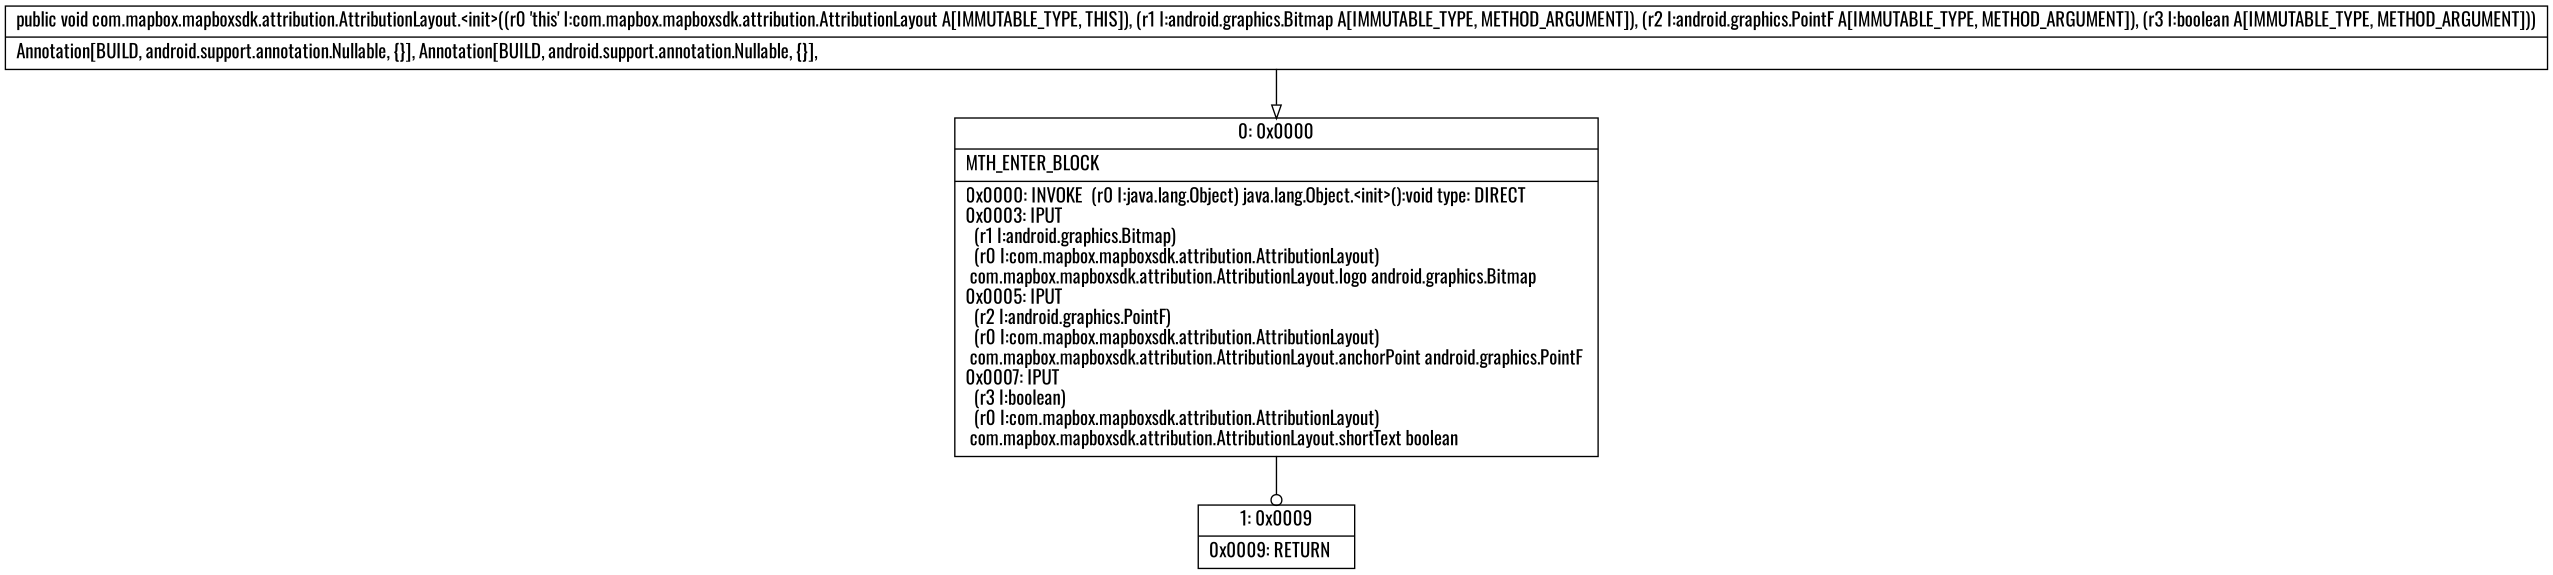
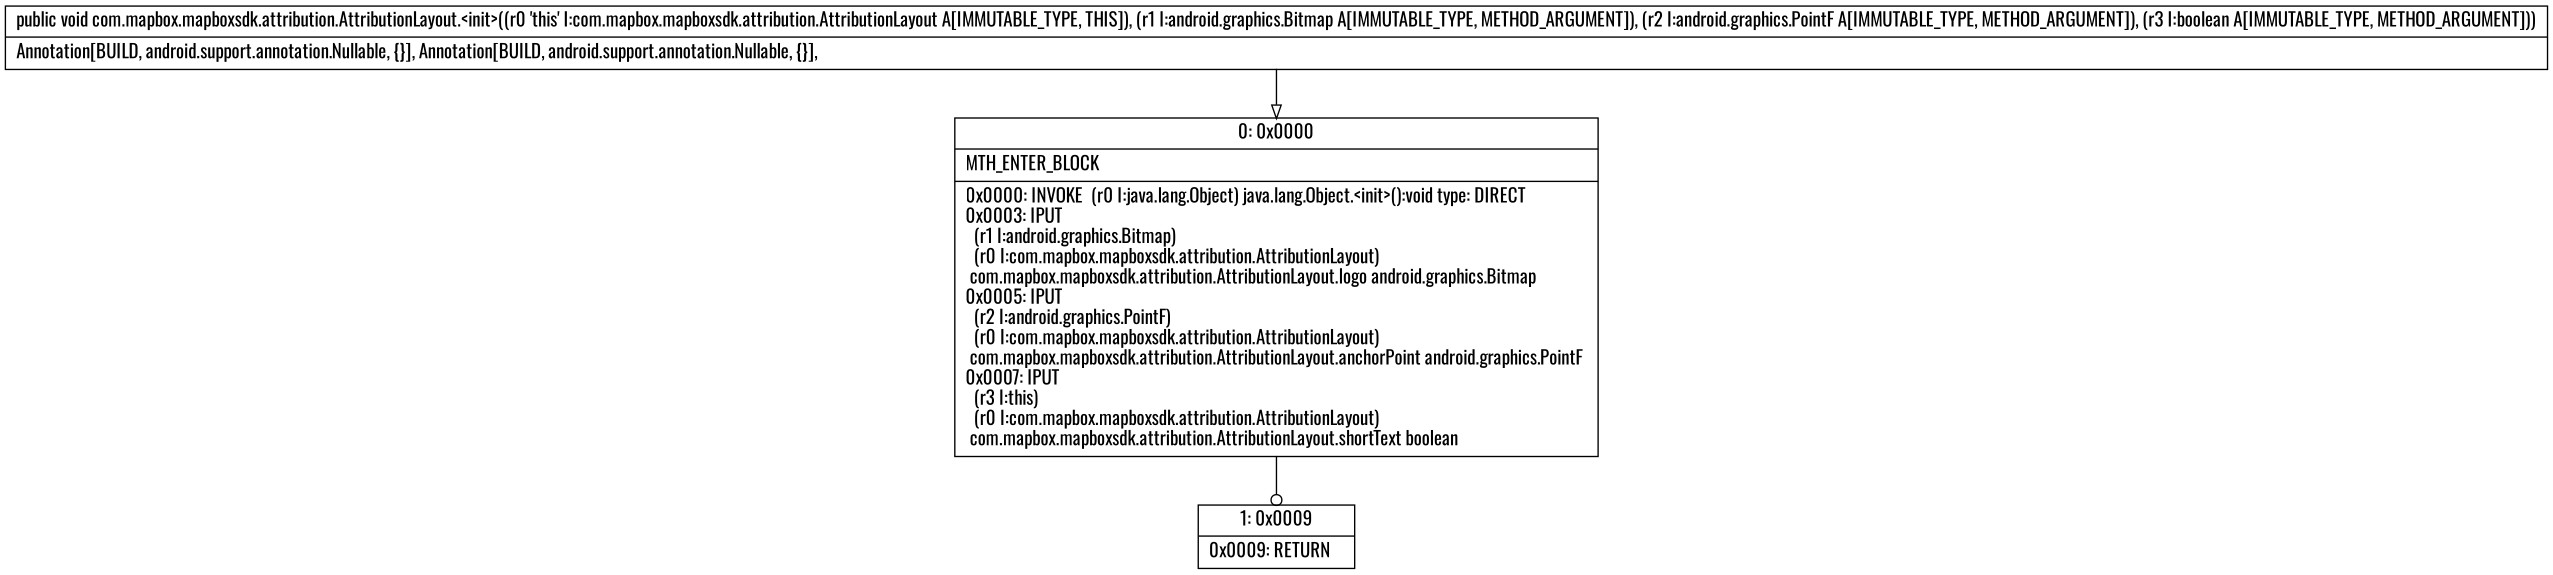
(1016, 399) -> (1003, 399)
